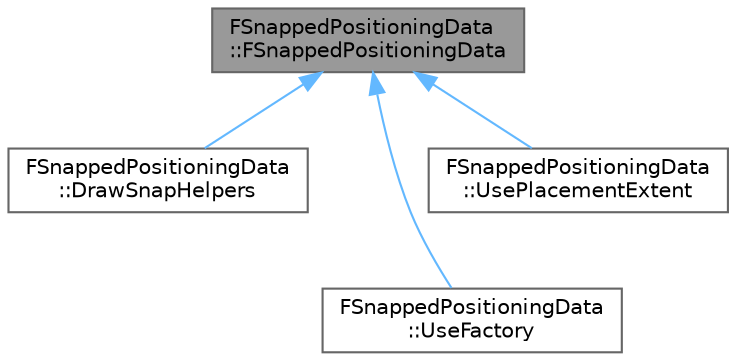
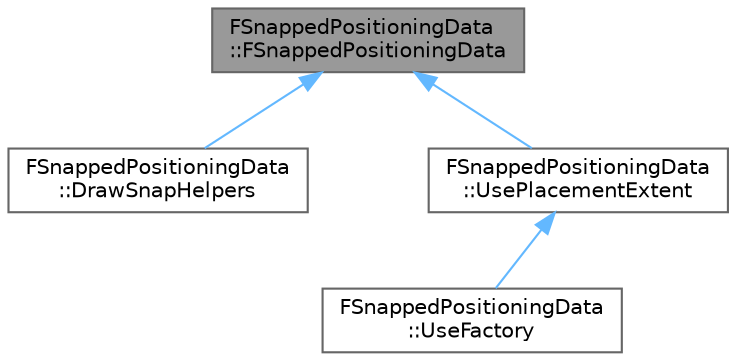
(404, 195) -> (519, 259)
